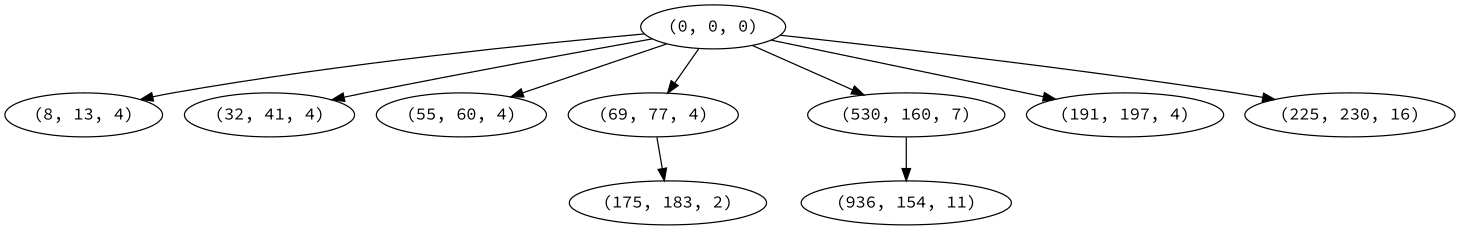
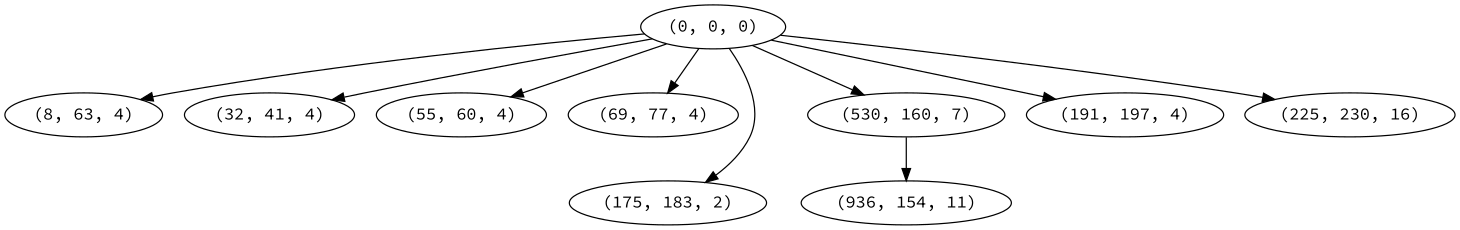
(84, 115) -> (84, 115)
(660, 153) -> (755, 116)
